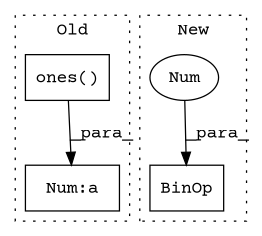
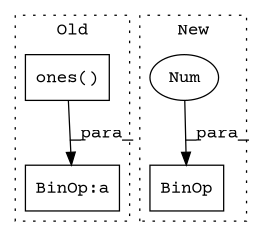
(72, 188) -> (72, 188)
